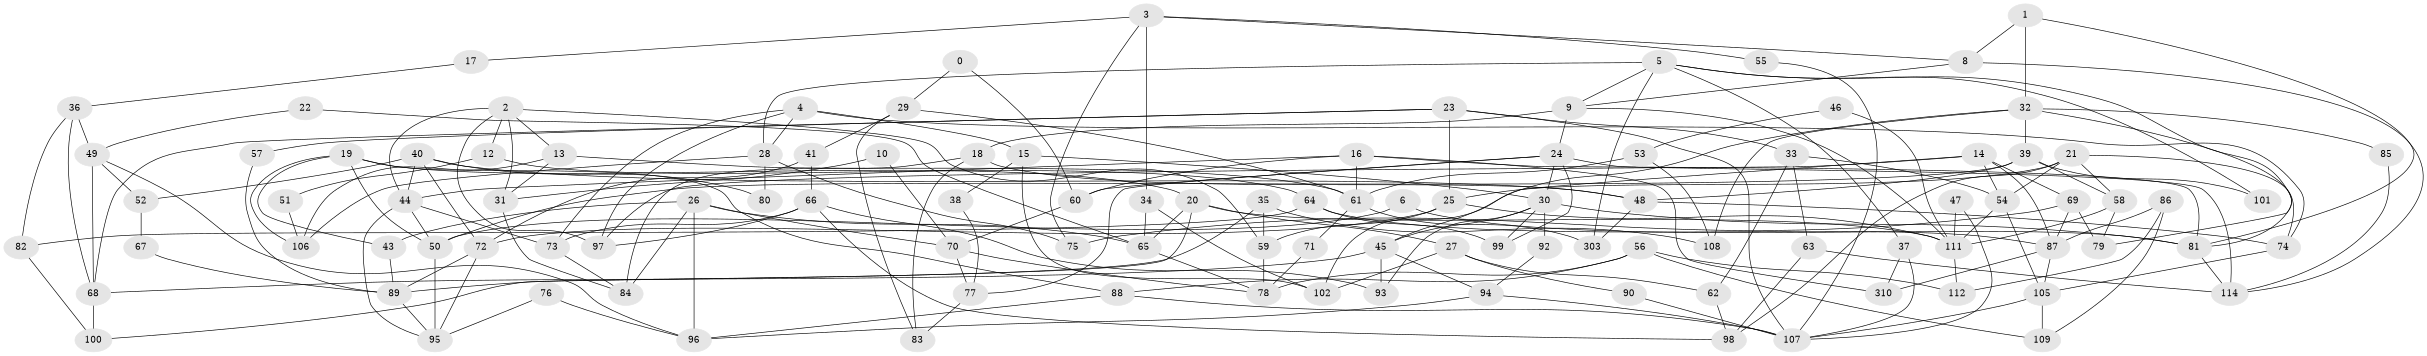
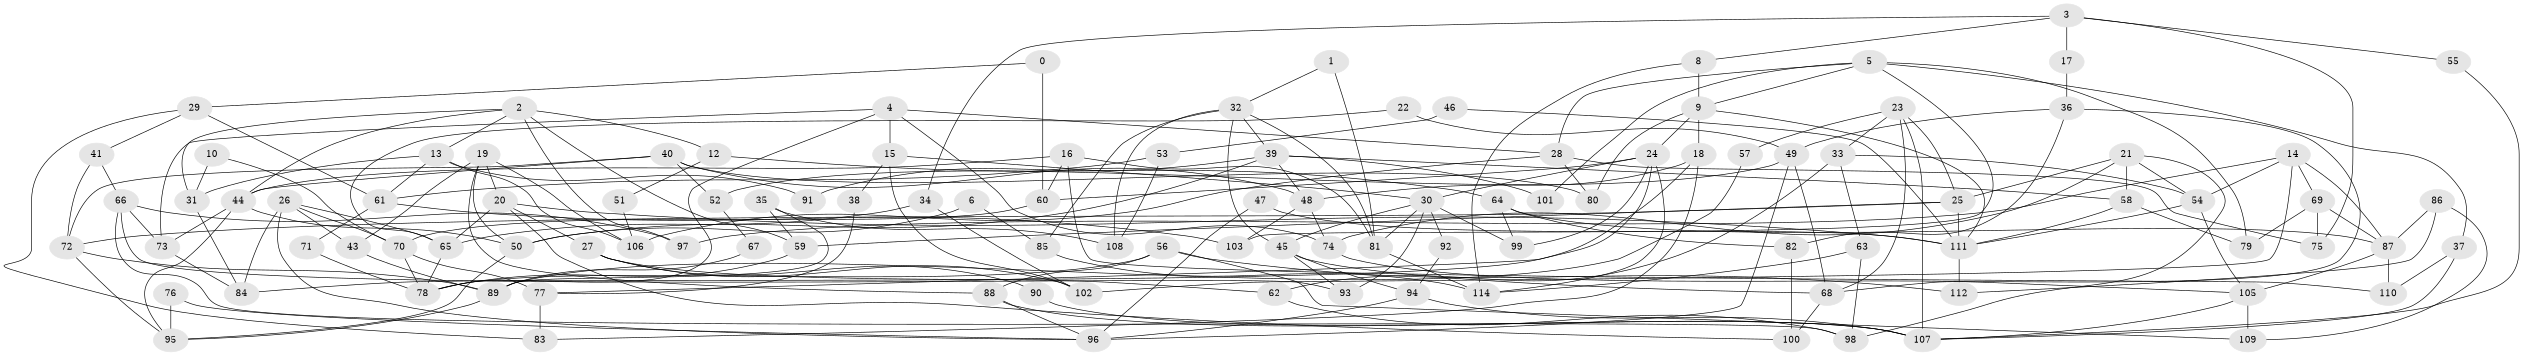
(1995, 39) -> none
none -> (1631, 141)
(678, 155) -> (707, 258)
(1357, 174) -> none
none -> (808, 201)
(1987, 232) -> (1007, 224)
(1592, 247) -> (1235, 247)
(1884, 294) -> (2388, 294)
(1956, 320) -> (1182, 262)
